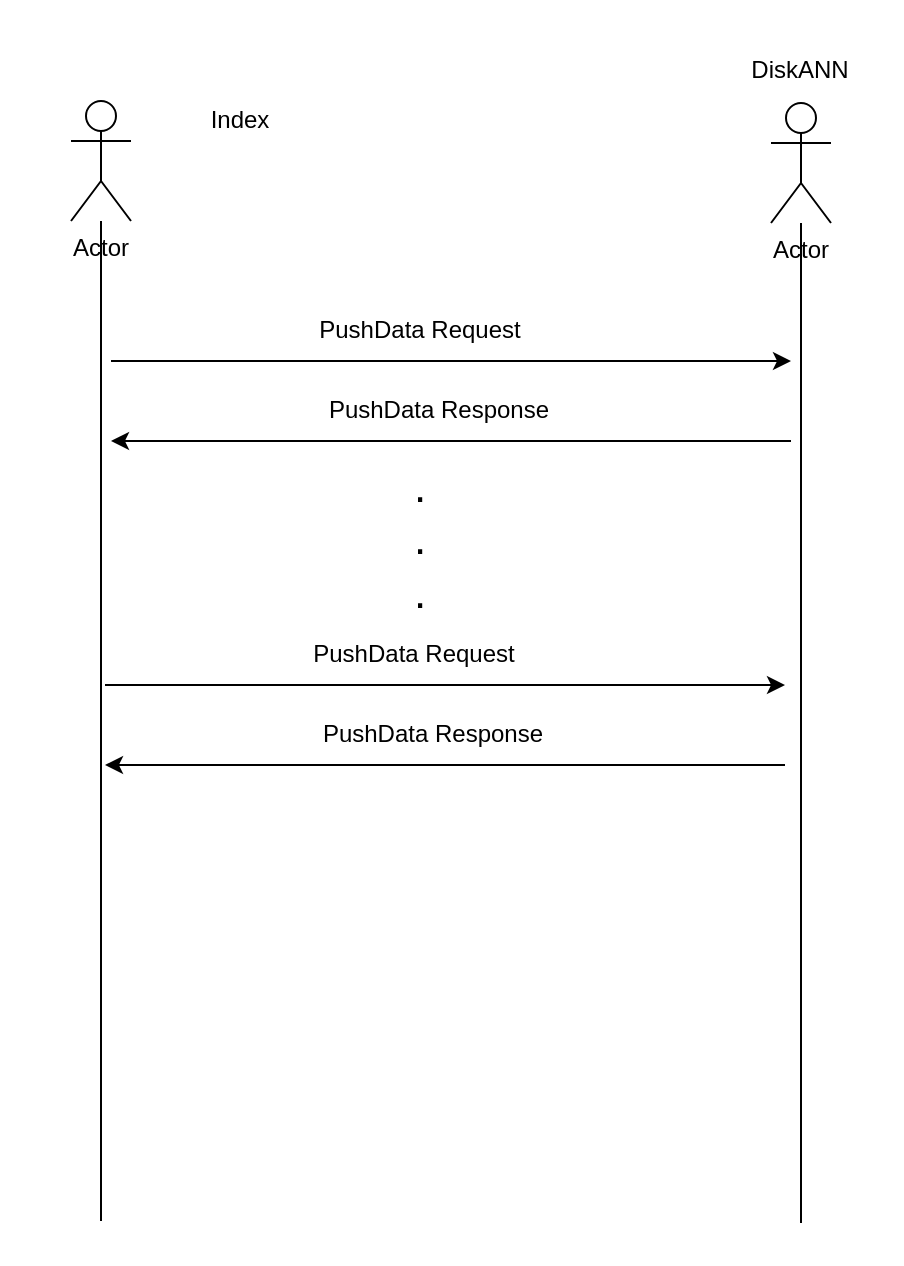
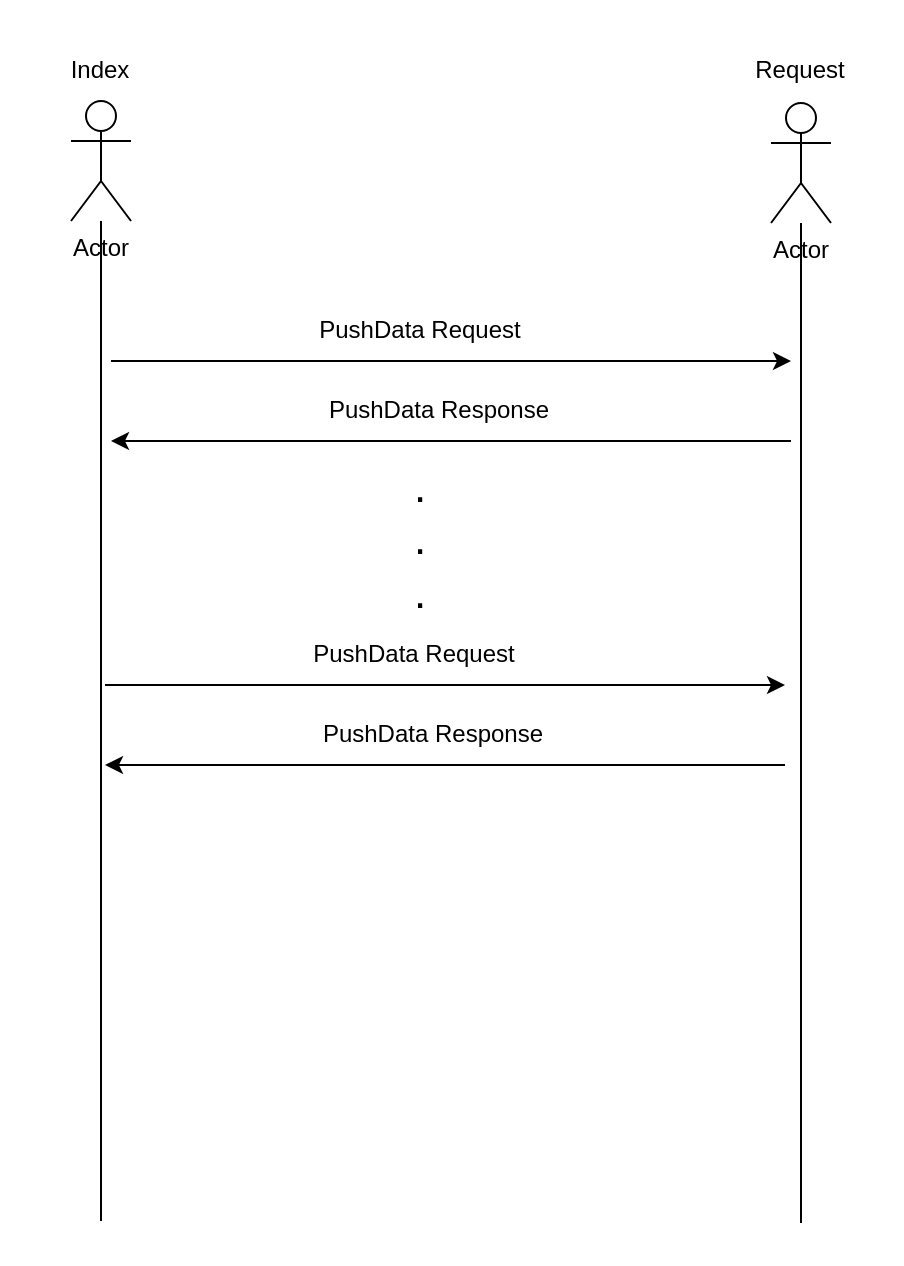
(801, 71) -> (801, 71)
(241, 121) -> (101, 71)
